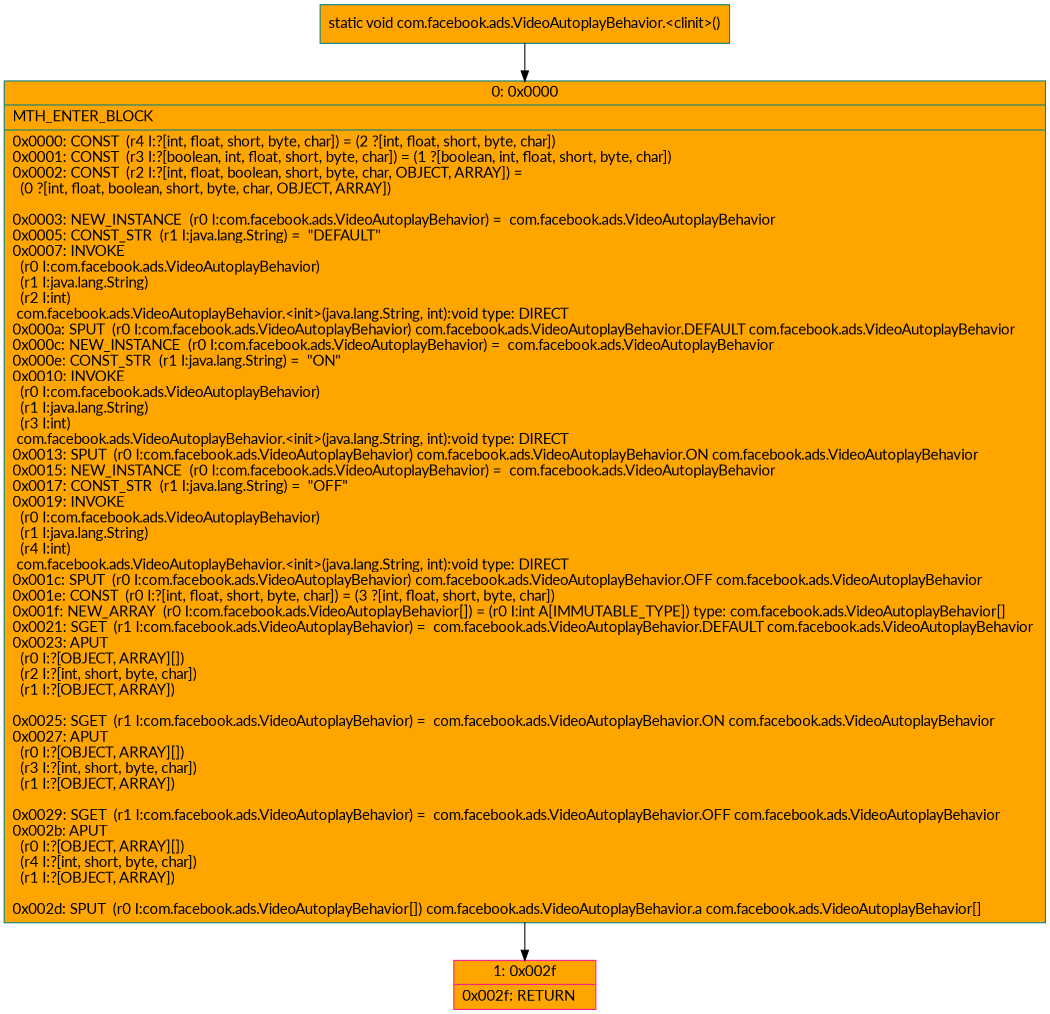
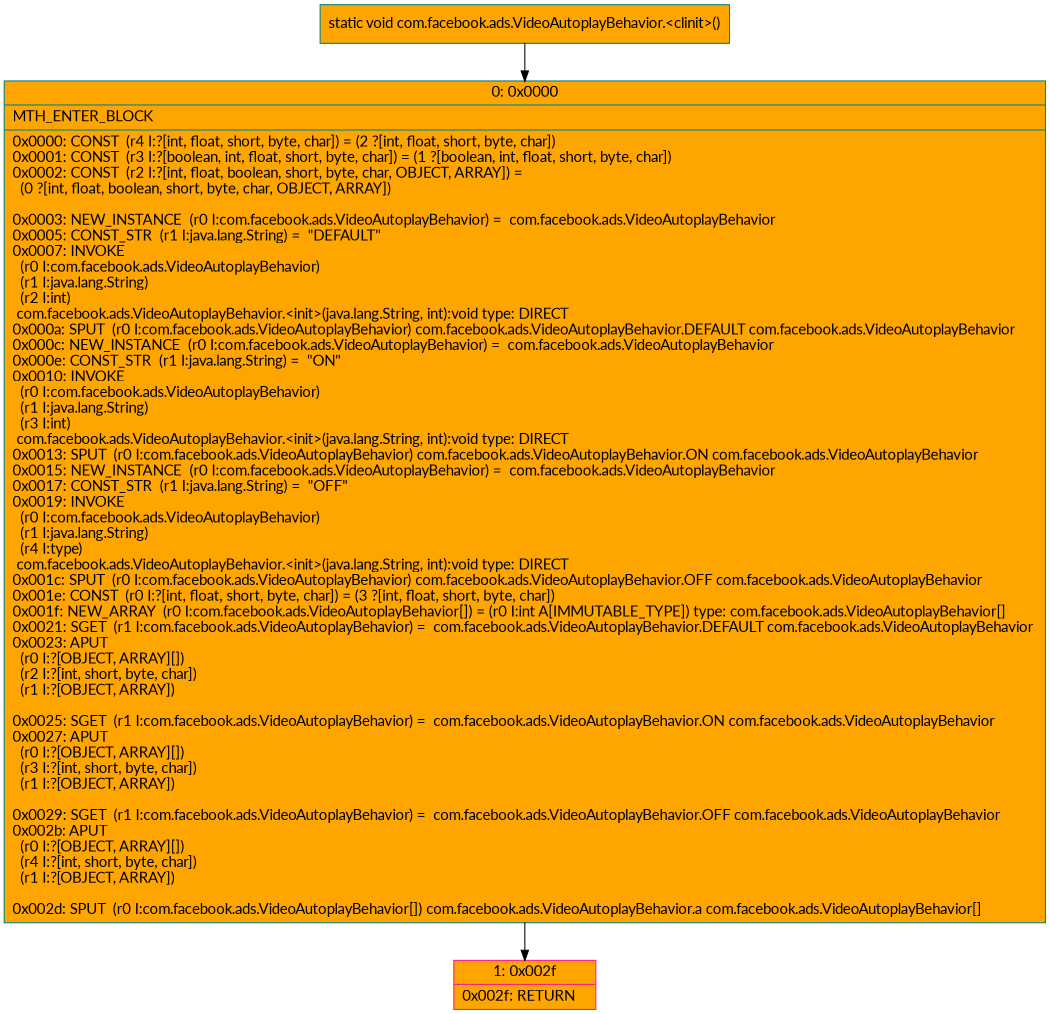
(42, 549) -> (48, 549)
